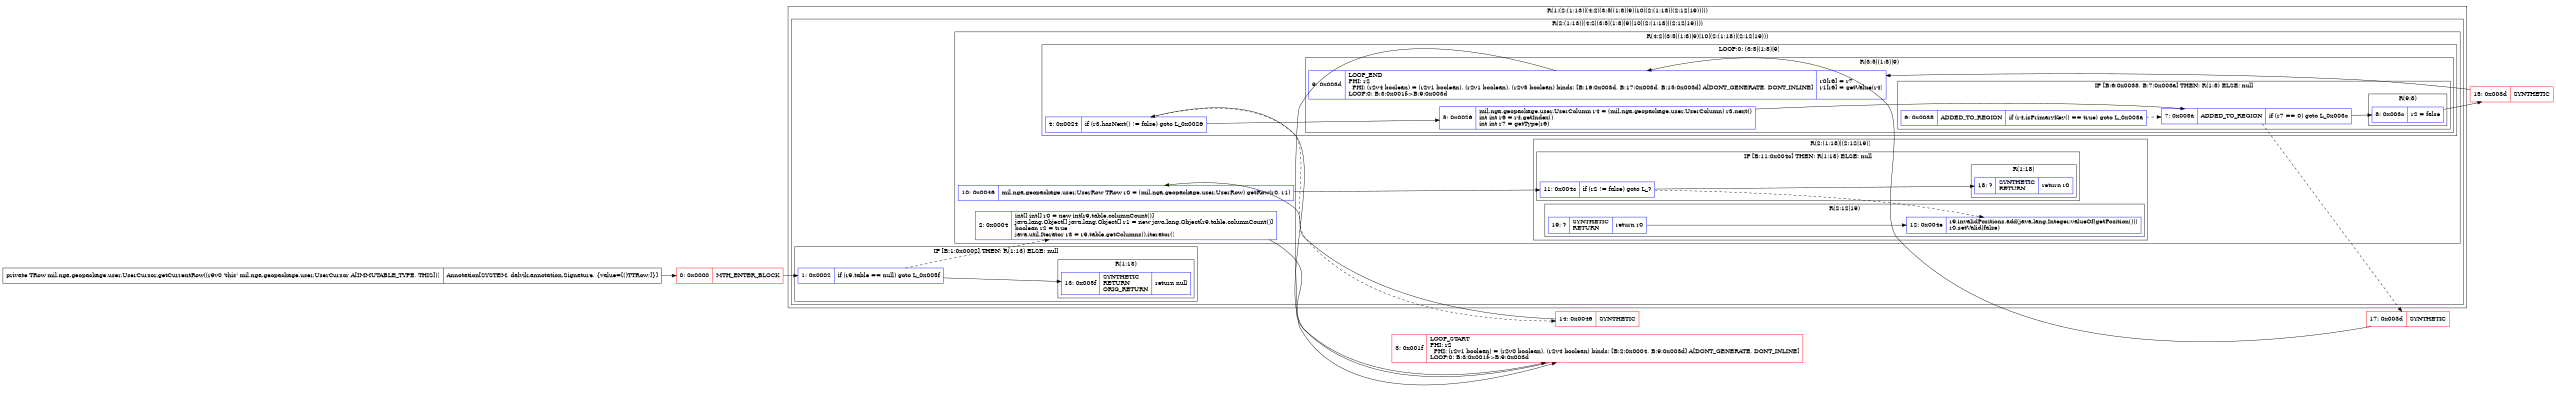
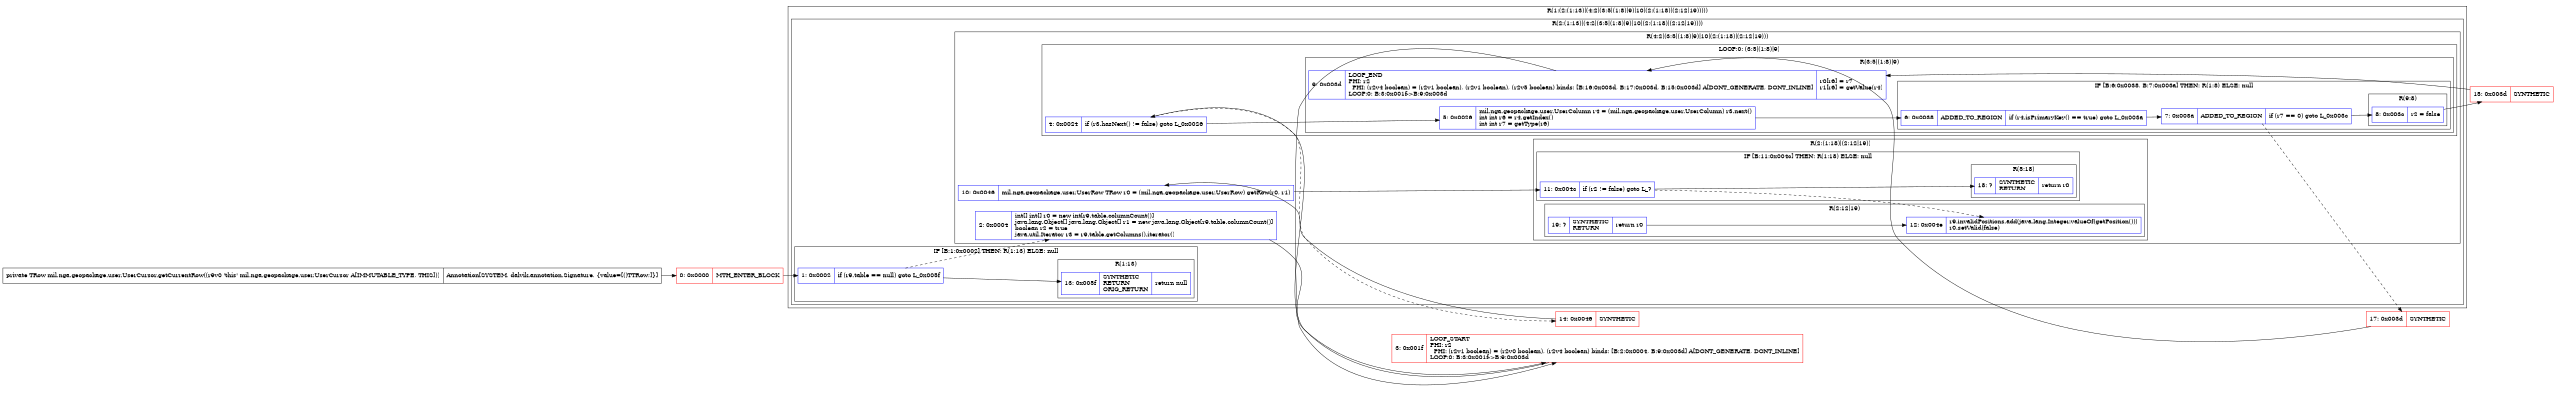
(1968, 103) -> (1826, 118)
(2152, 117) -> (2152, 117)
(2024, 169) -> (2024, 169)
